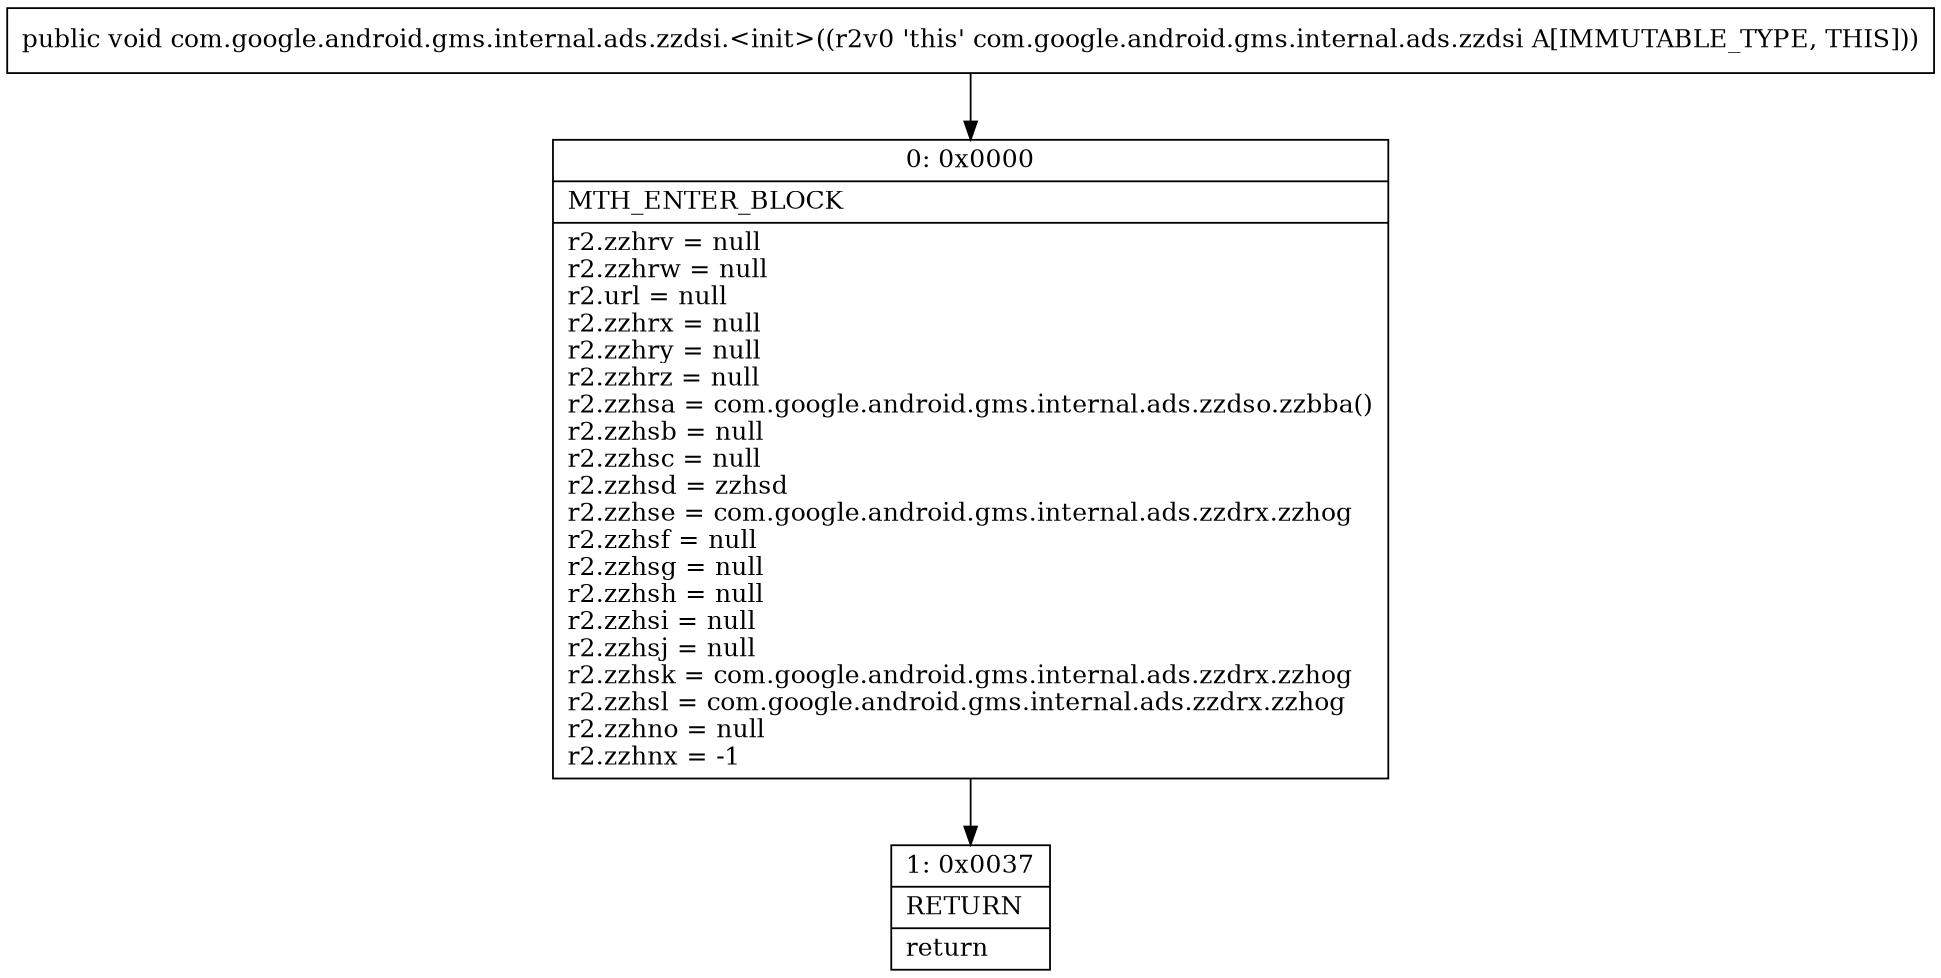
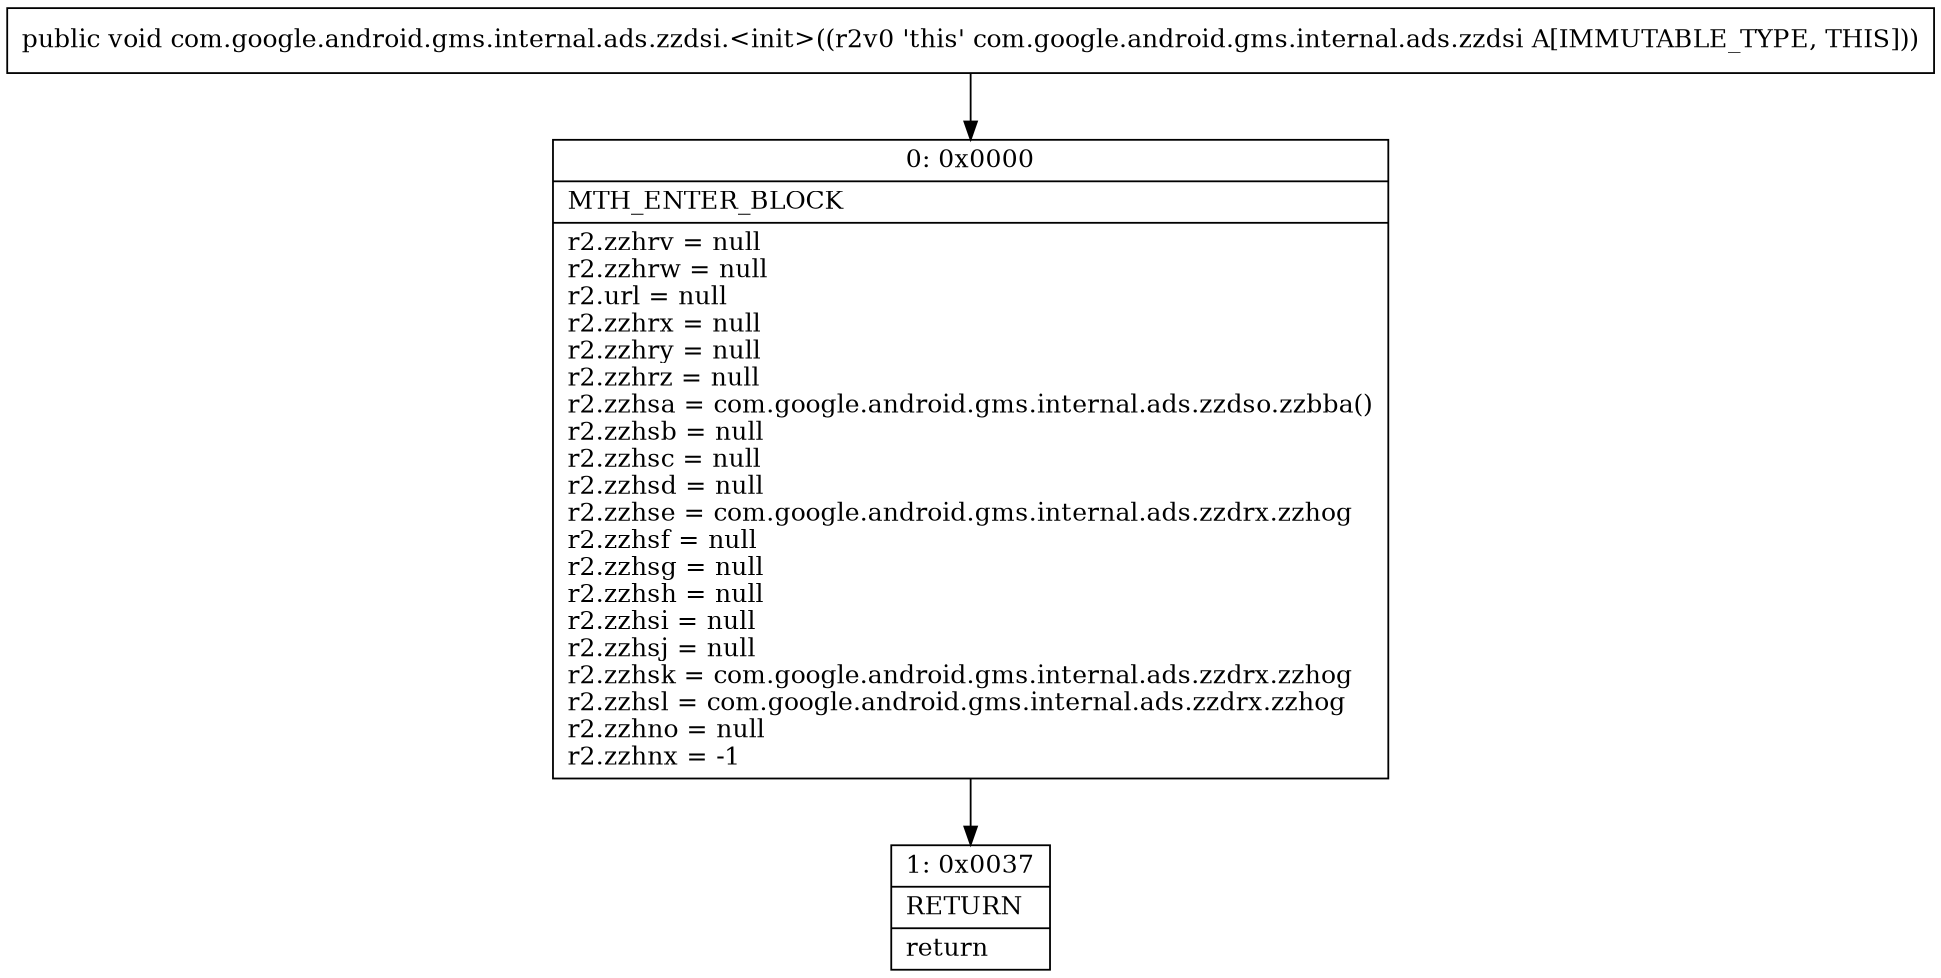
(678, 486) -> (666, 486)
